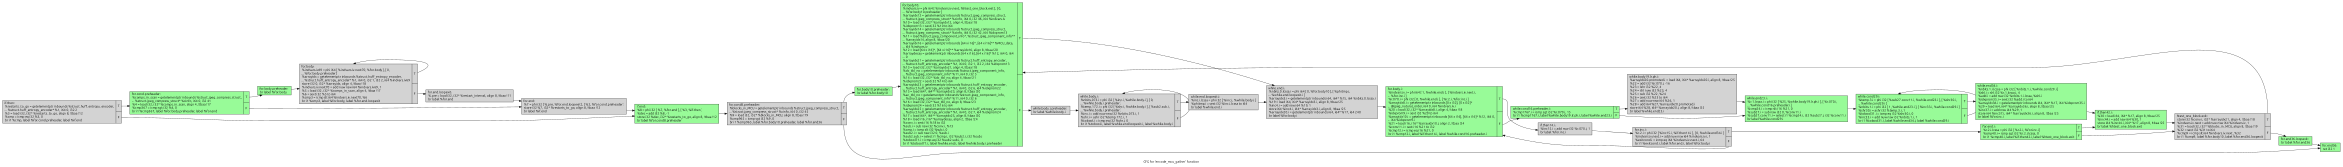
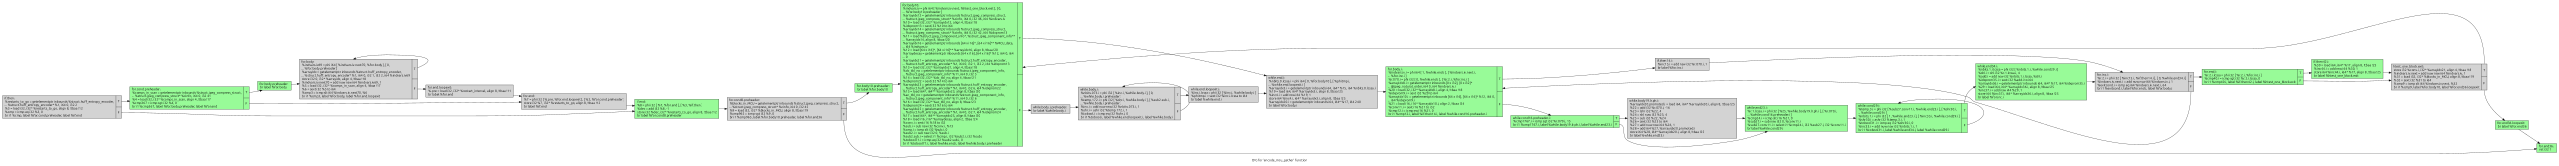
(2090, 112) -> (2090, 82)
